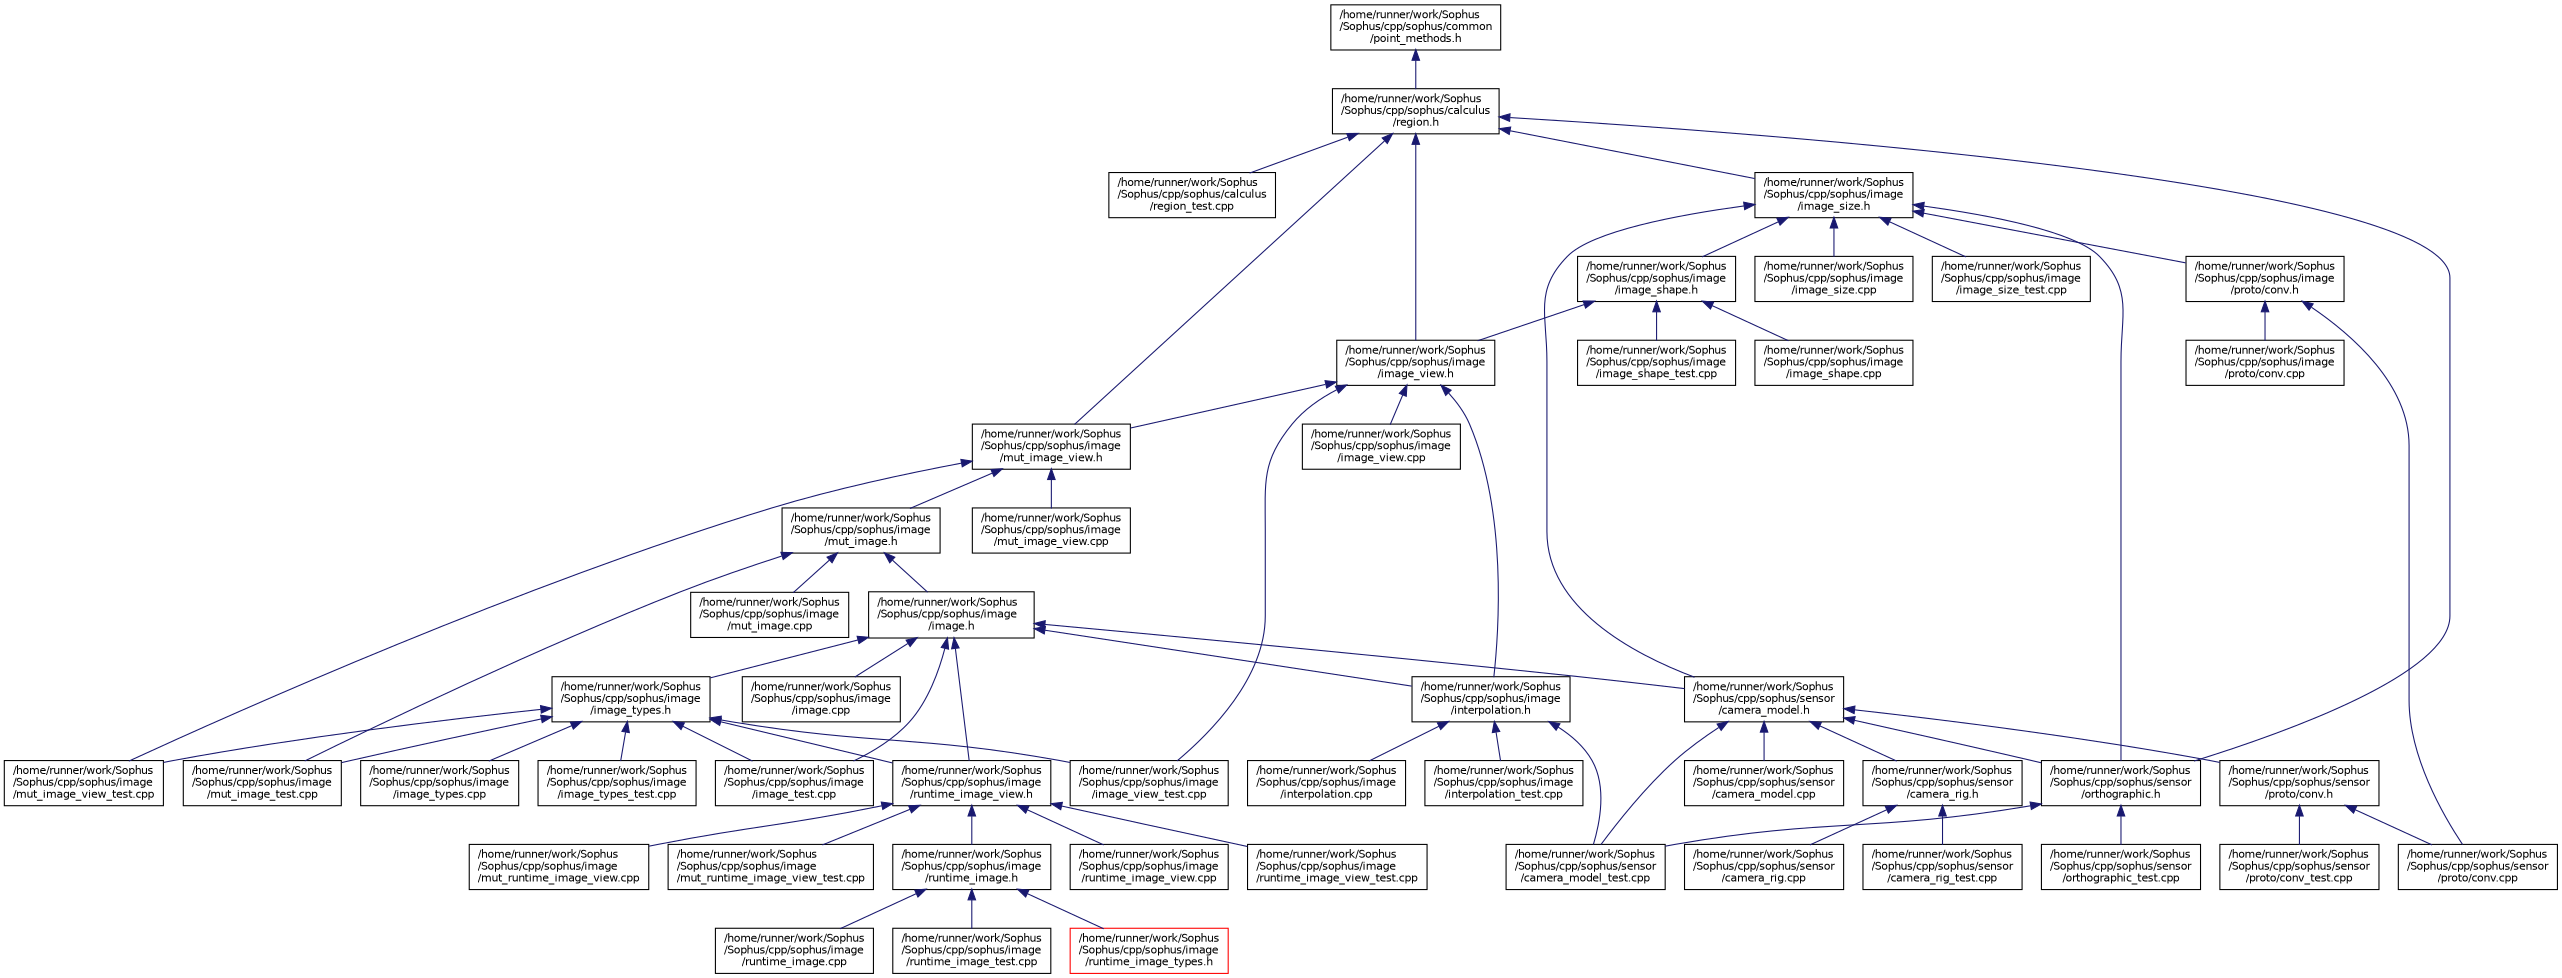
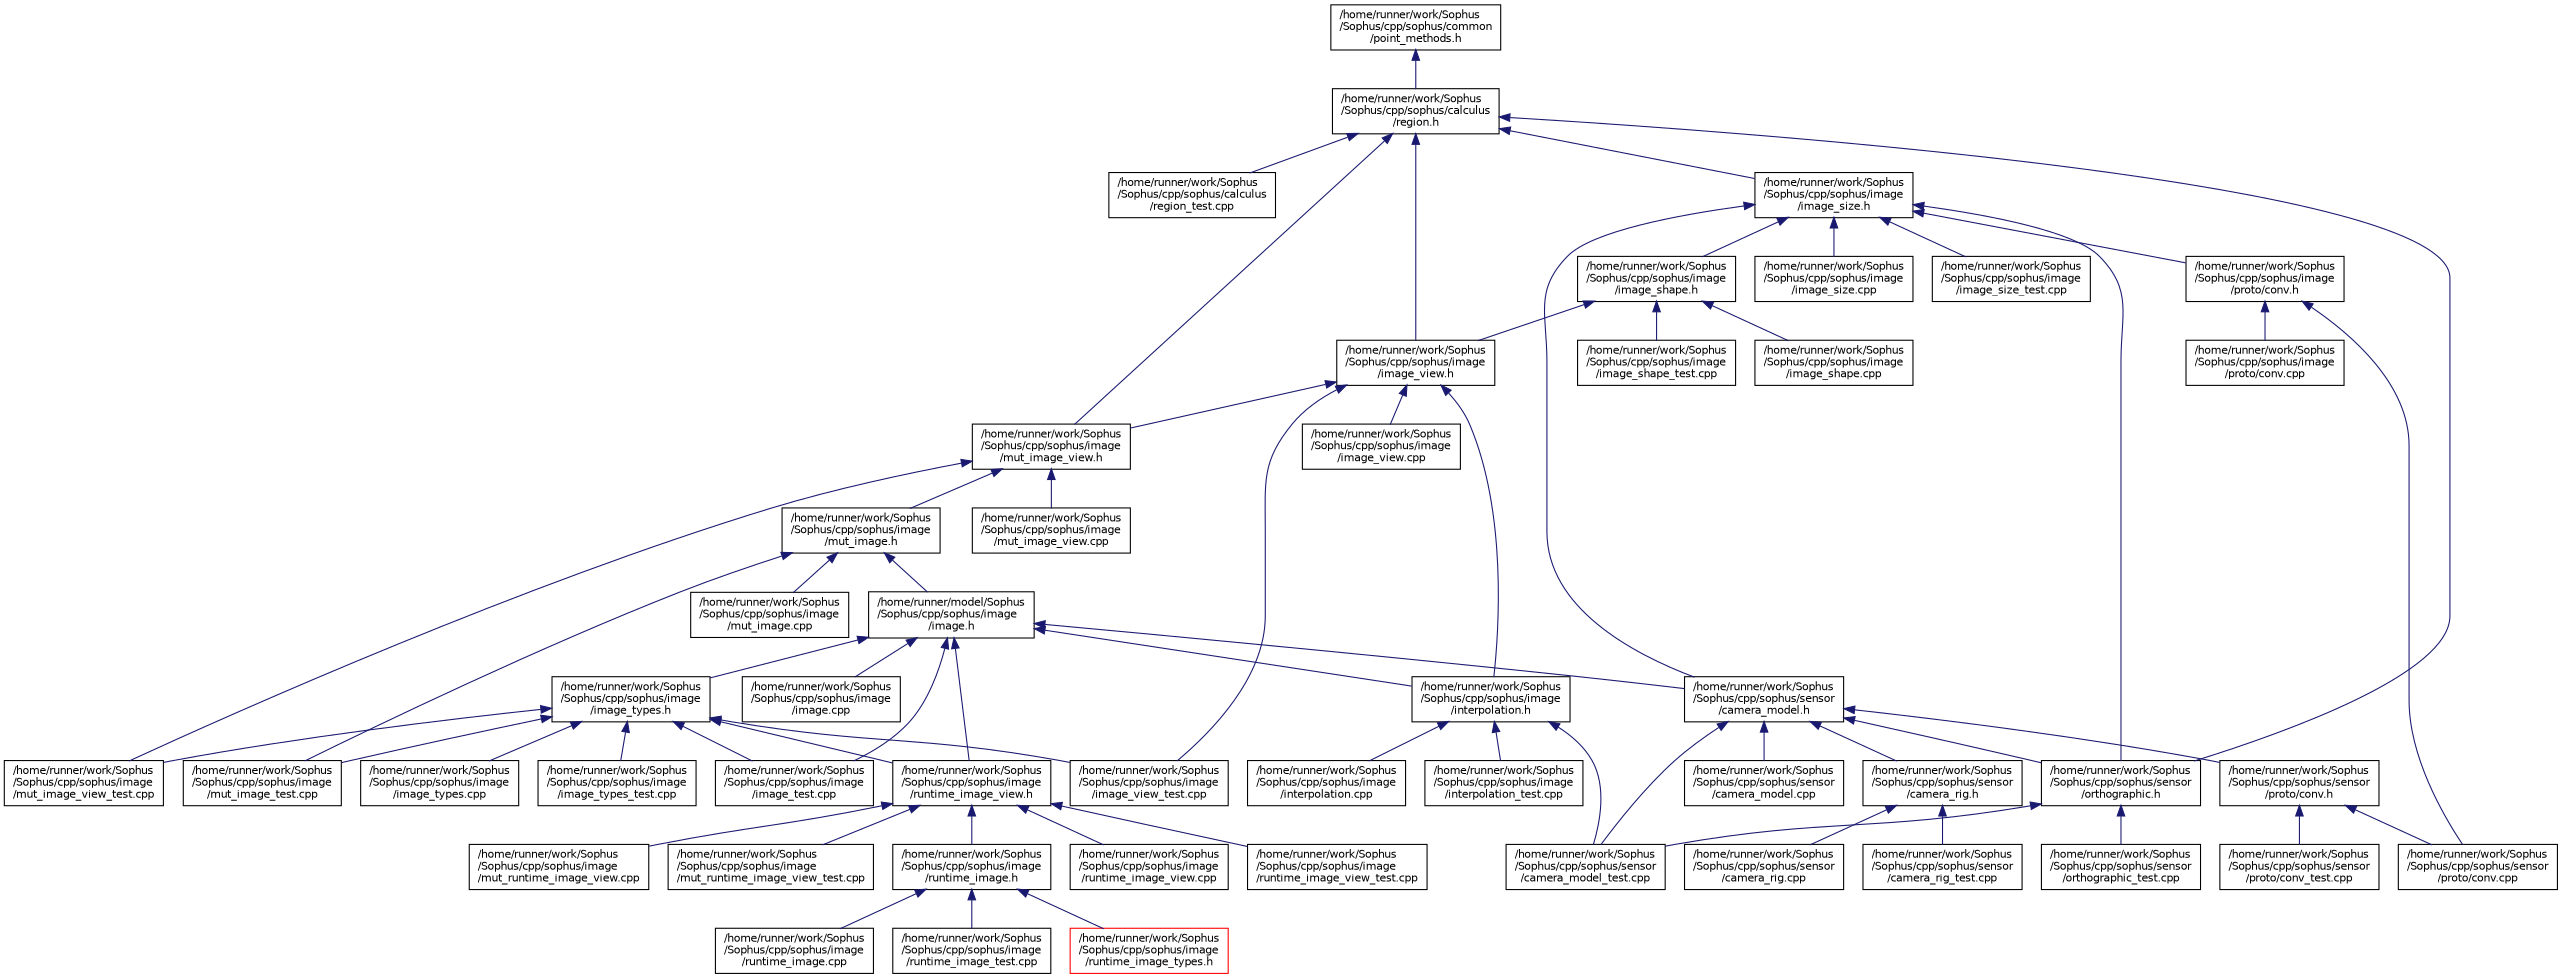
(951, 615) -> (951, 615)
